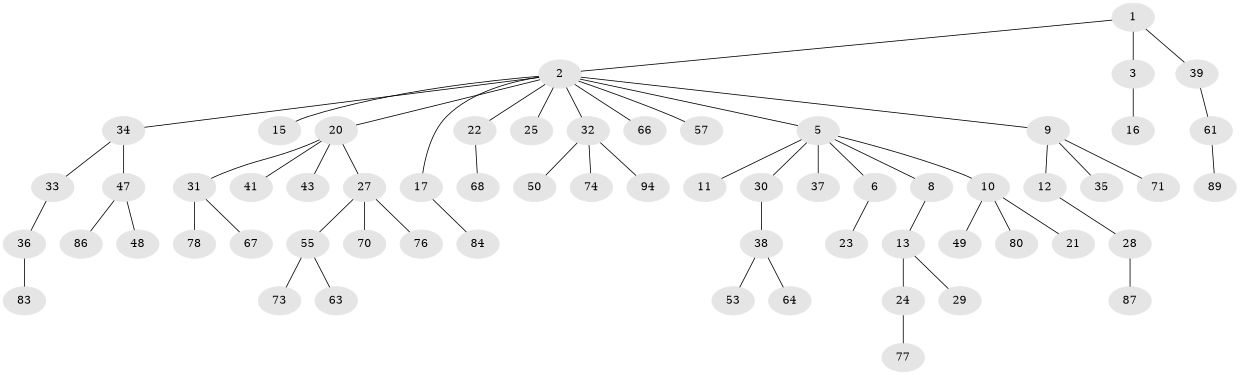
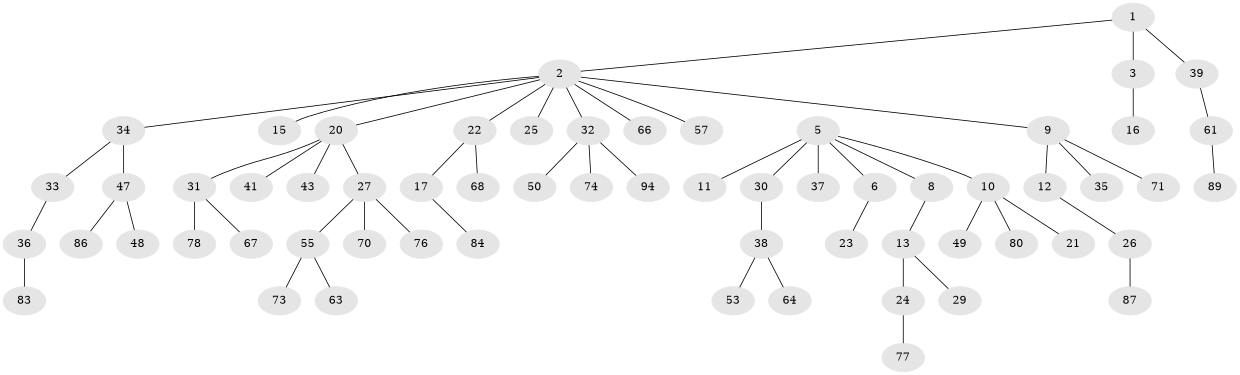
(689, 102) -> none
(462, 104) -> (448, 159)
(1130, 244) -> (1130, 244)
